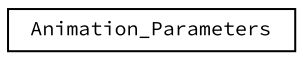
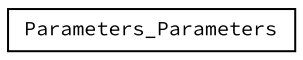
(152, 30) -> (152, 30)
